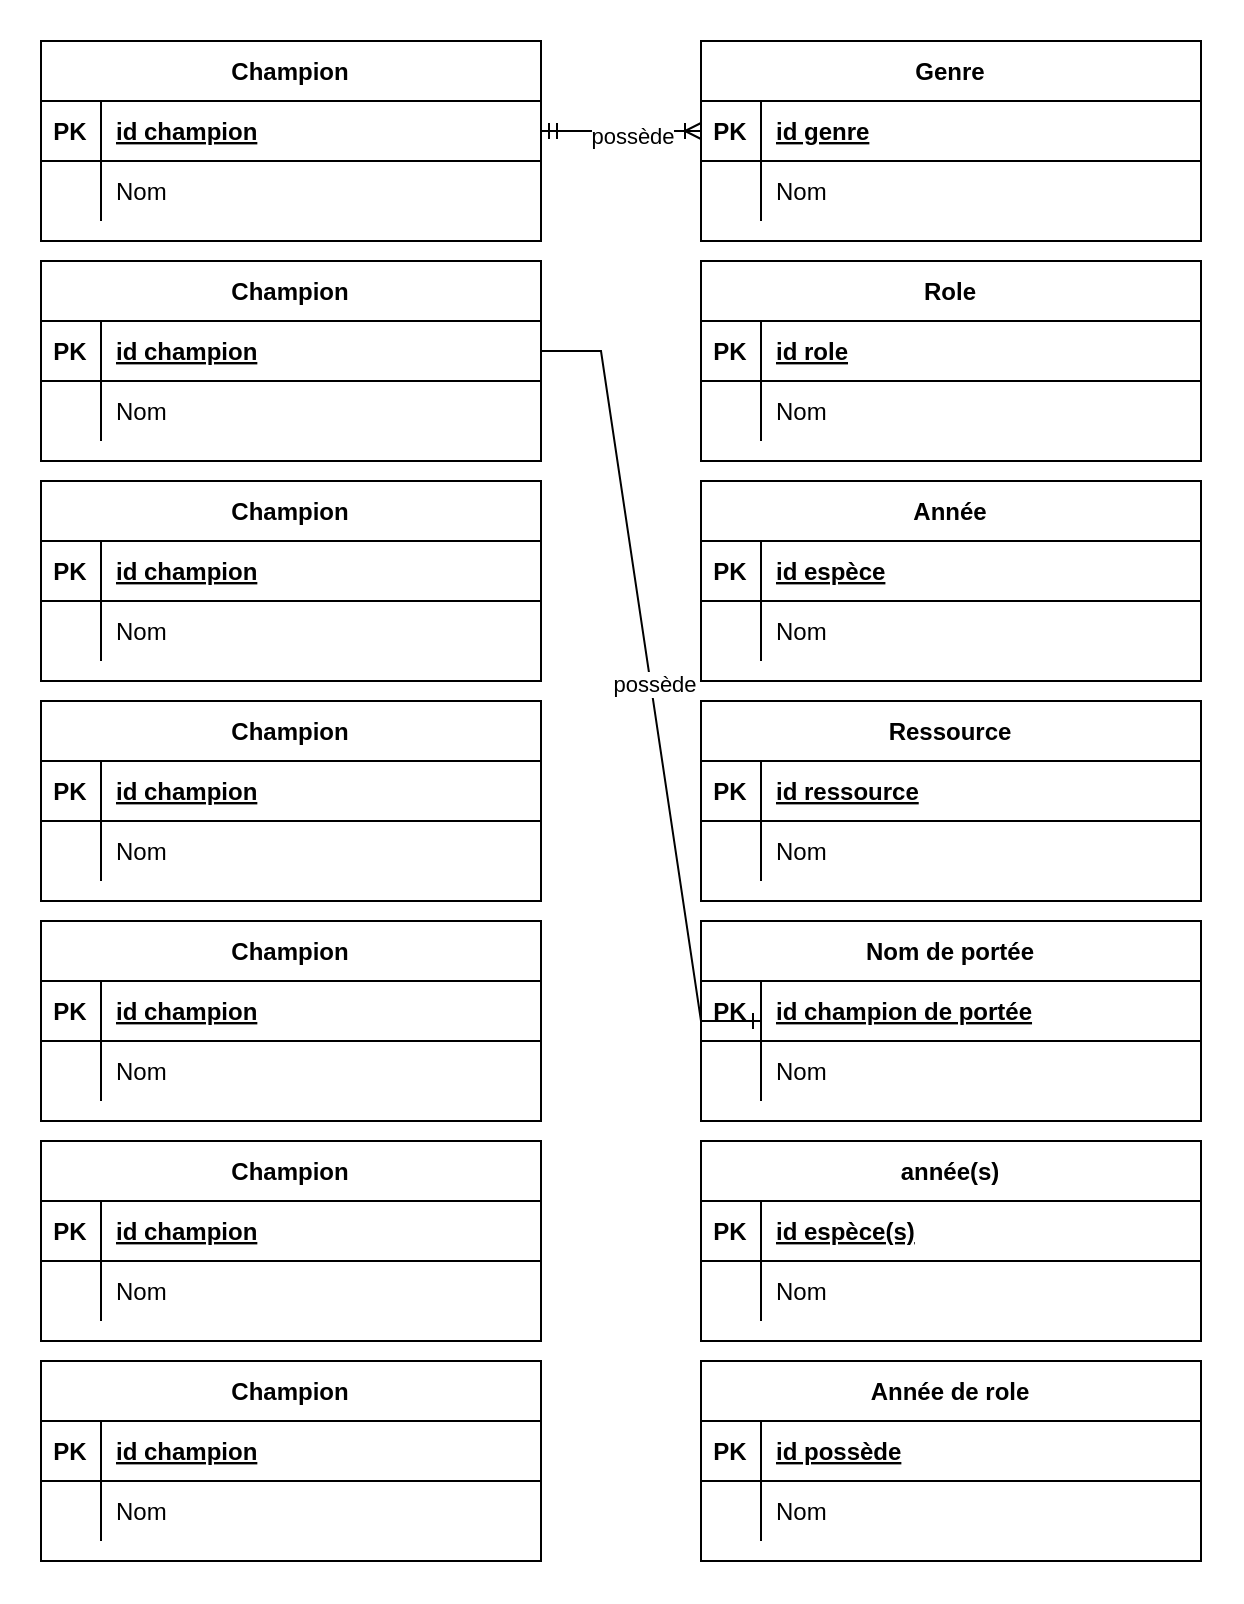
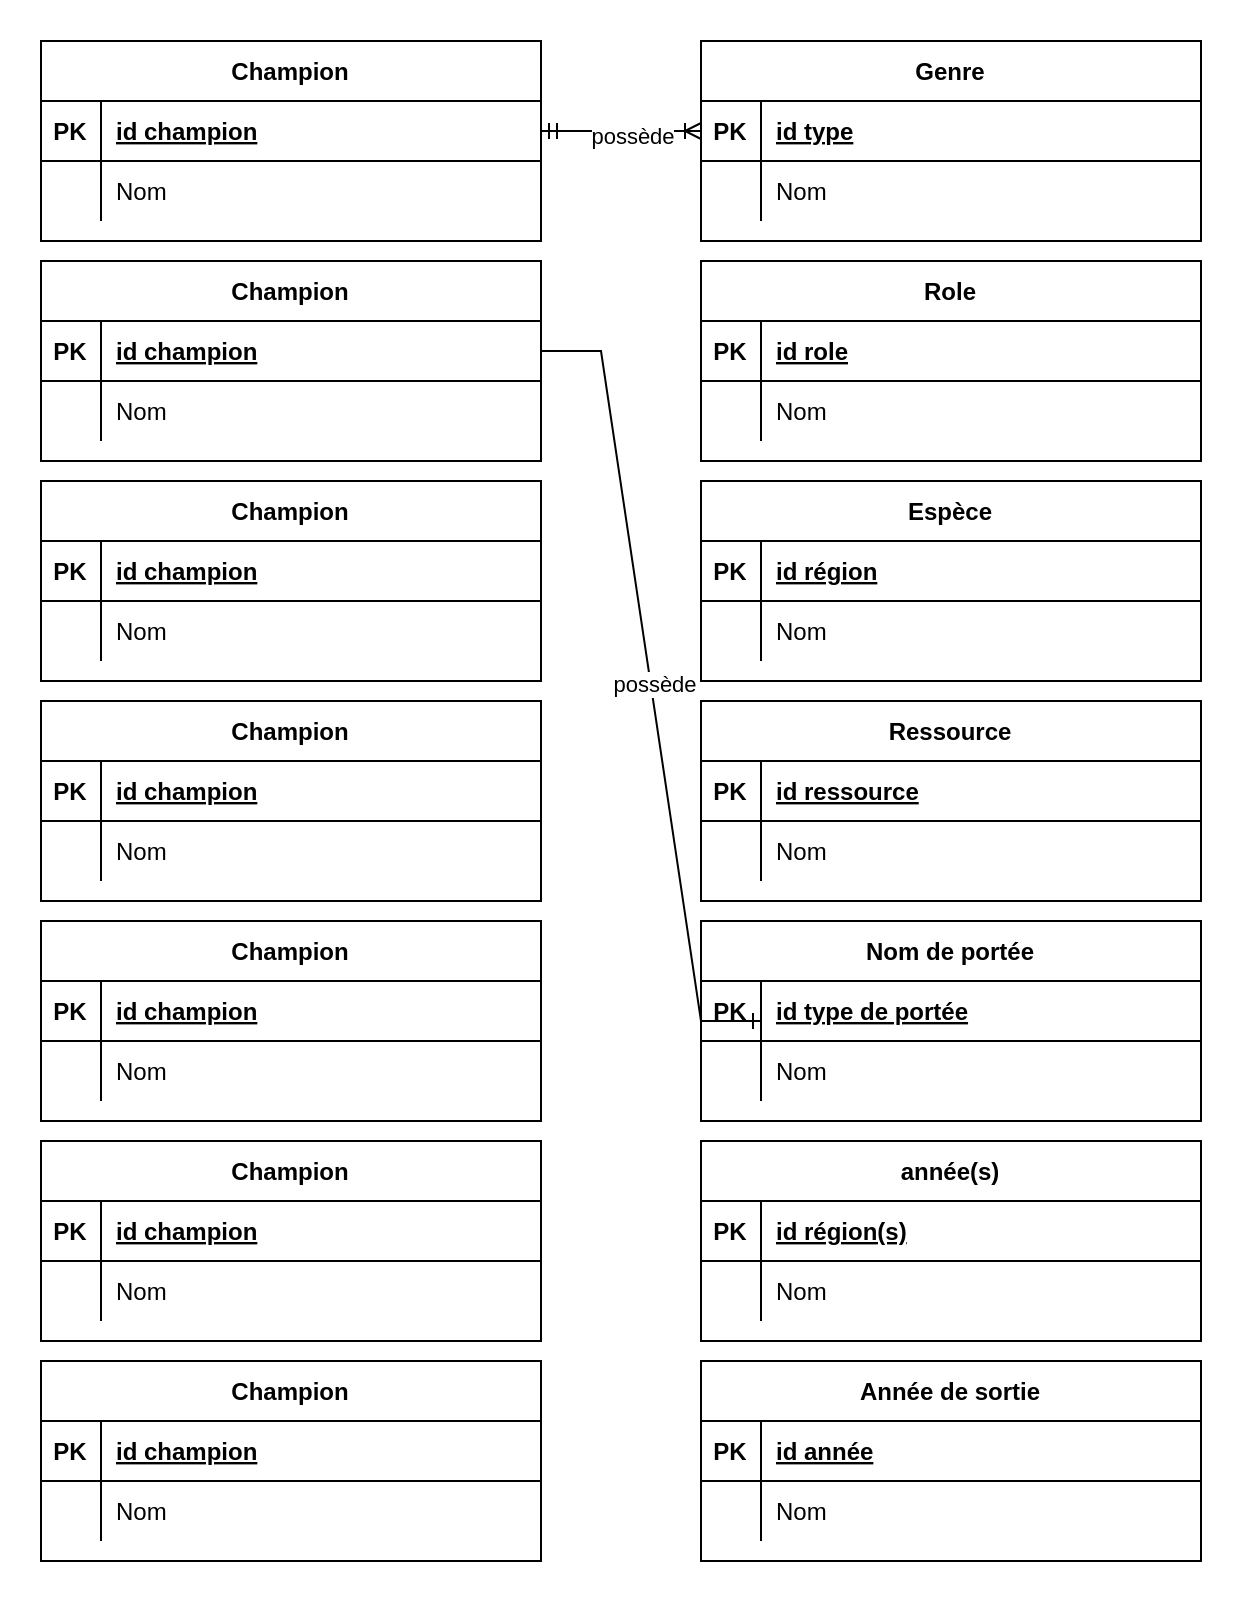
(824, 132) -> (817, 132)
(950, 512) -> (950, 512)
(830, 572) -> (827, 572)
(902, 1012) -> (878, 1012)
(850, 1232) -> (847, 1232)
(950, 1392) -> (950, 1392)
(837, 1452) -> (824, 1452)
